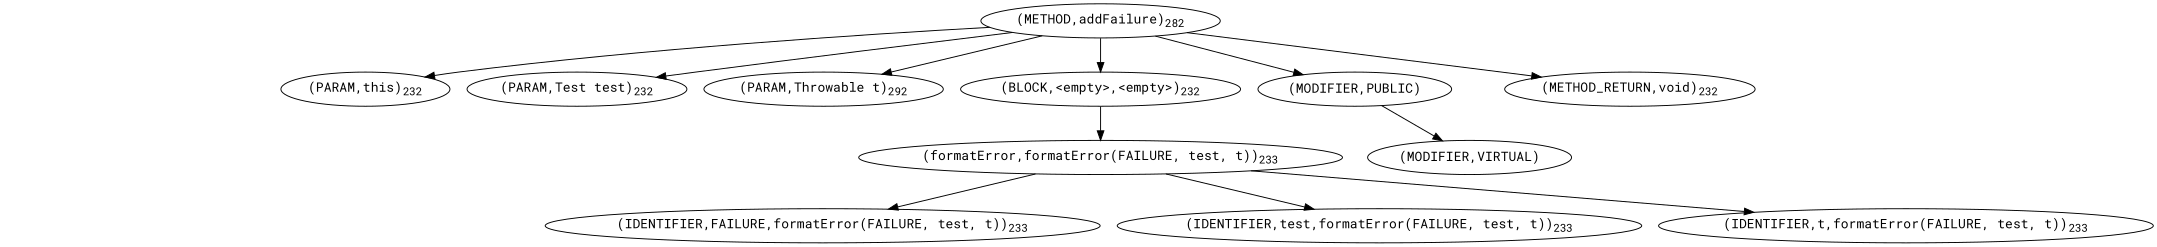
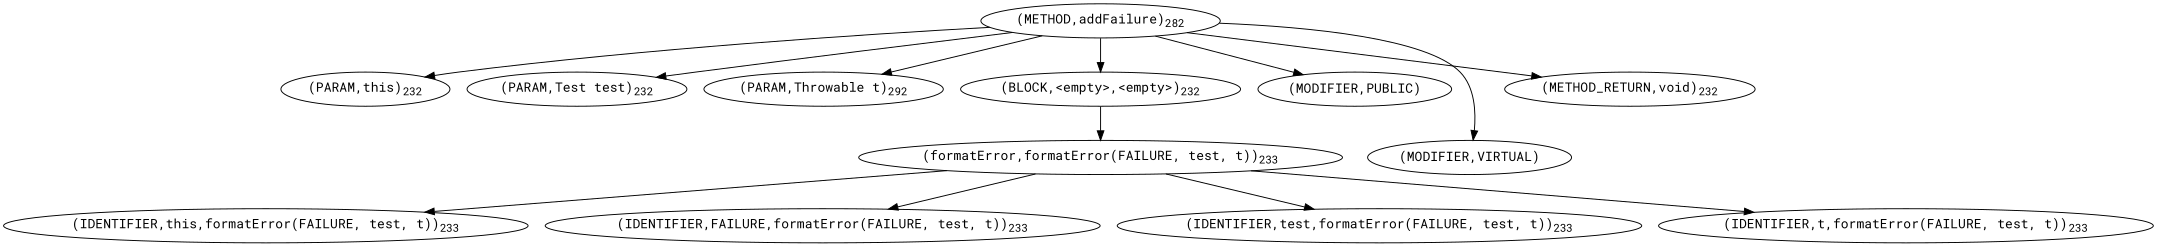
(1408, 121) -> (1374, 39)
none -> (266, 226)
